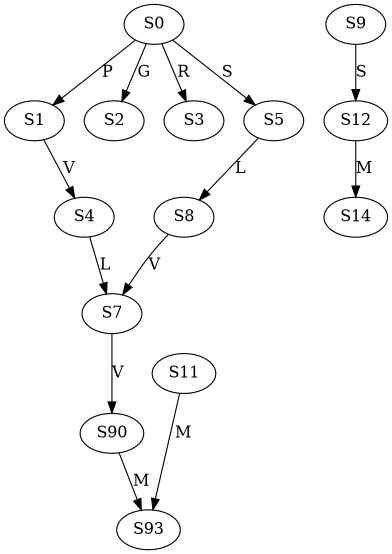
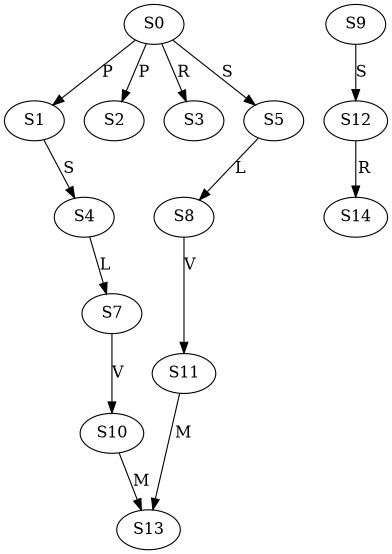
(144, 73) -> (144, 73)
(69, 169) -> (69, 169)
(364, 169) -> (364, 169)
(147, 259) -> (184, 290)
(112, 433) -> (112, 433)
(149, 530) -> (149, 530)
